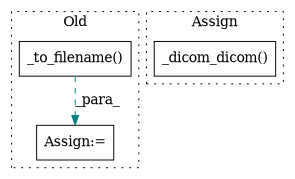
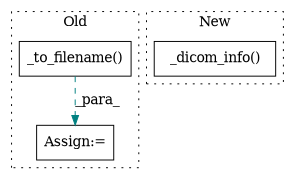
(215, 23) -> (215, 23)
(215, 59) -> (215, 59)
